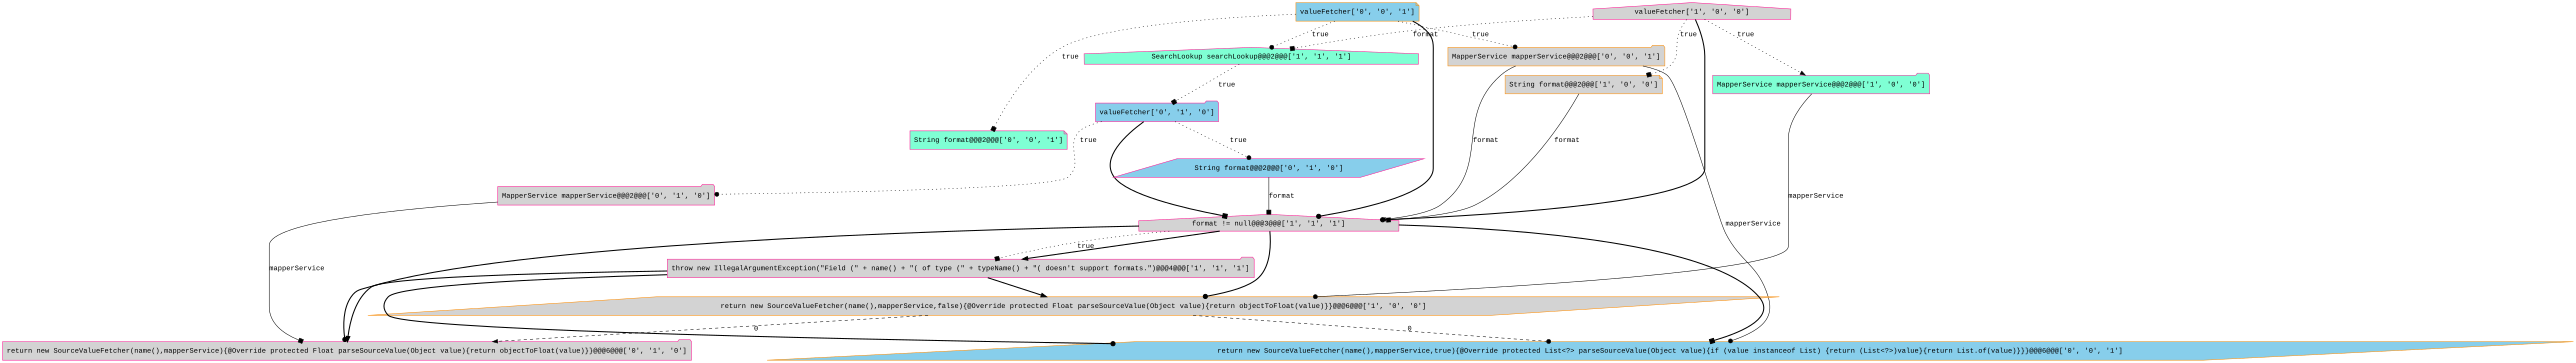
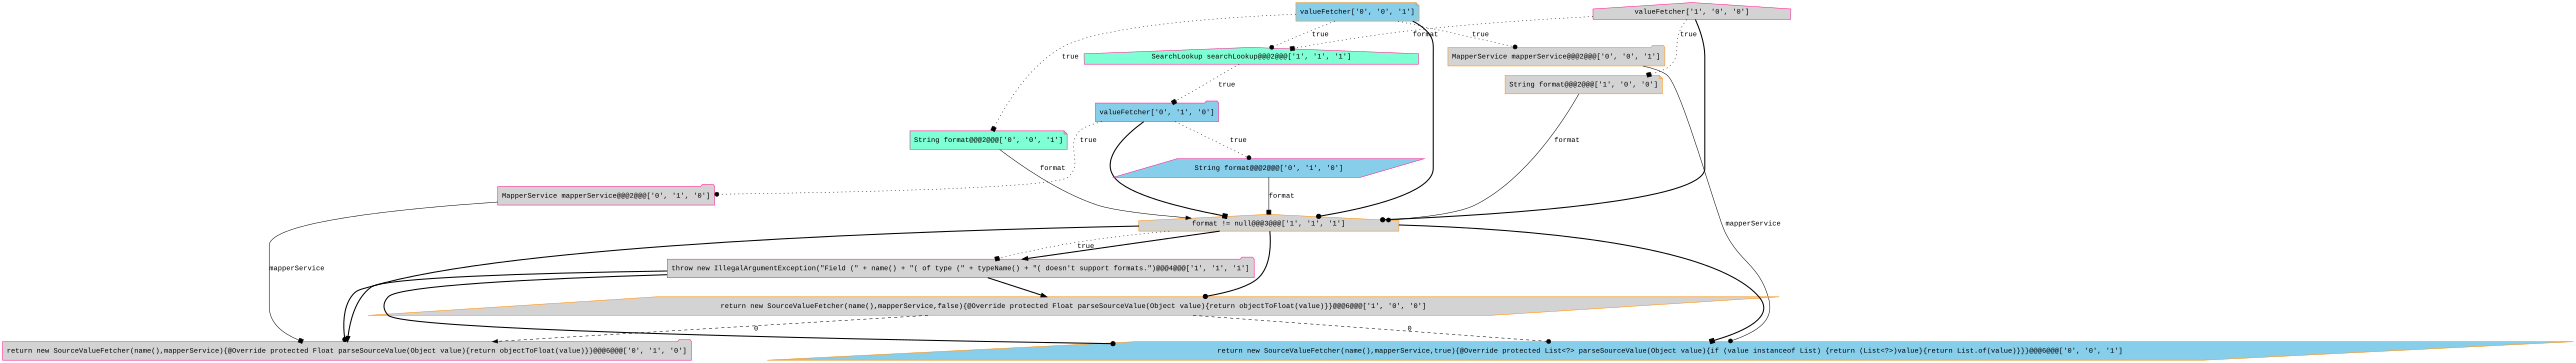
(1821, 85) -> none
(1469, 161) -> (1086, 201)
(1504, 186) -> (1504, 186)
(1269, 224) -> (1269, 224)
